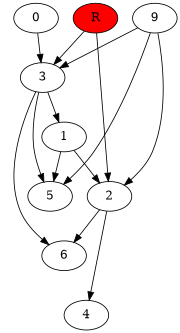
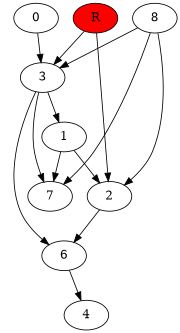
(155, 18) -> (155, 18)
(50, 196) -> (50, 196)
(99, 252) -> (74, 281)
